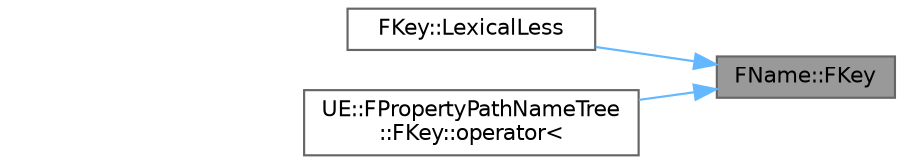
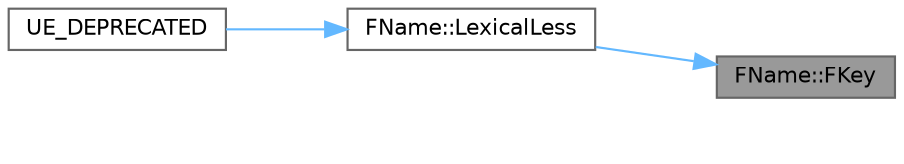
none -> (117, 29)
(471, 29) -> (471, 29)
(471, 123) -> none
